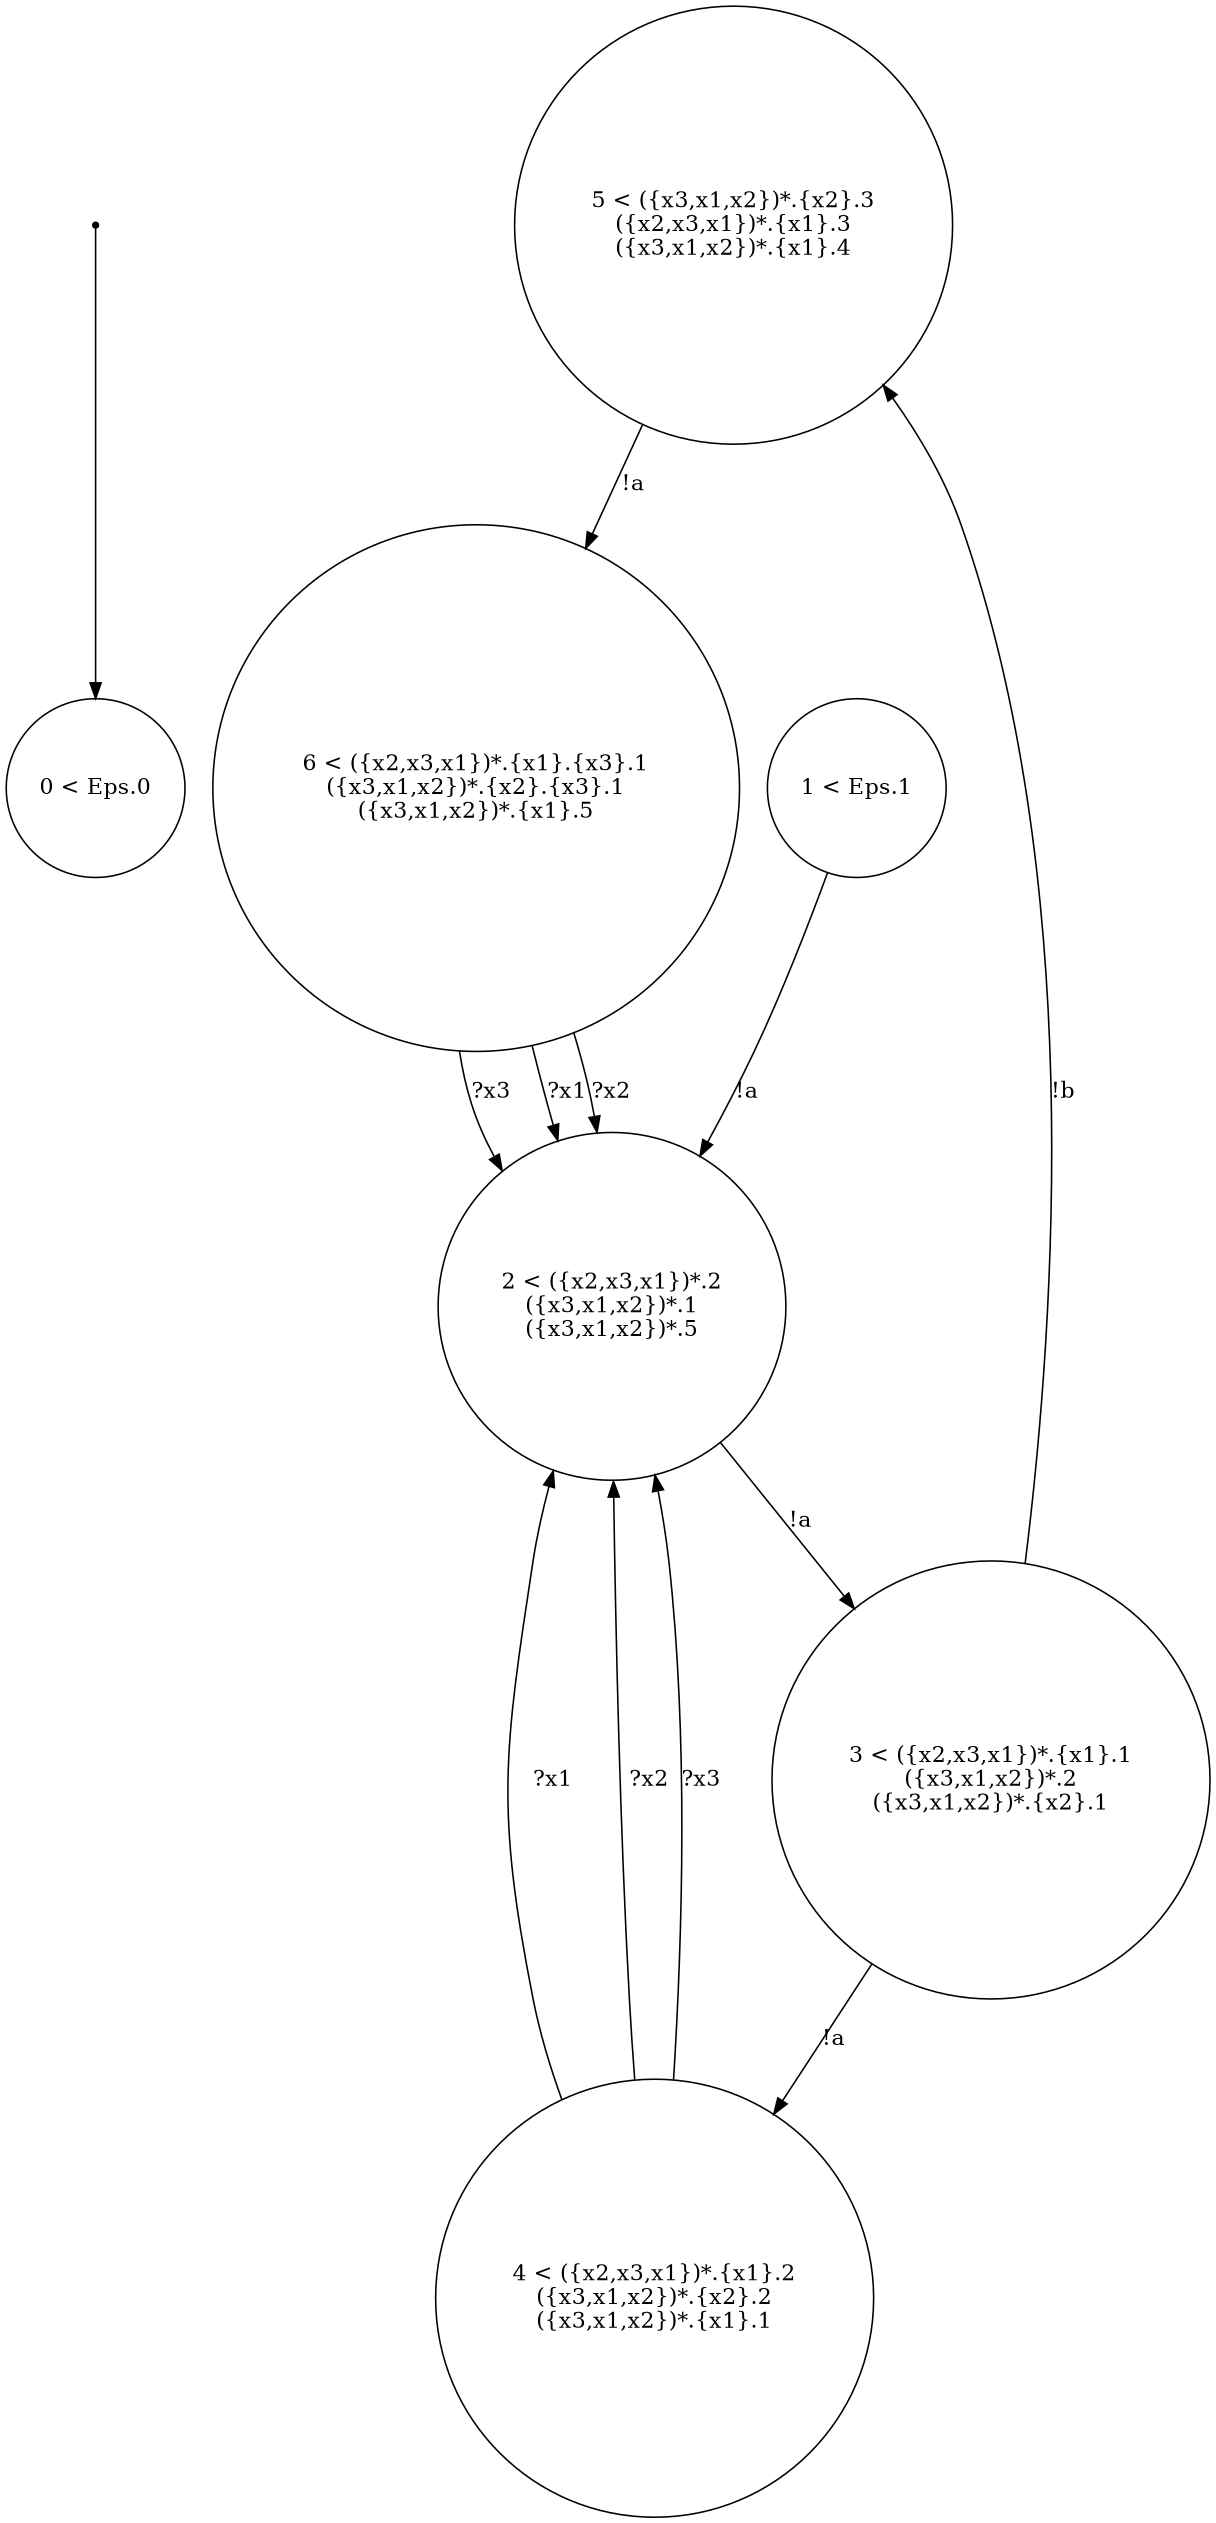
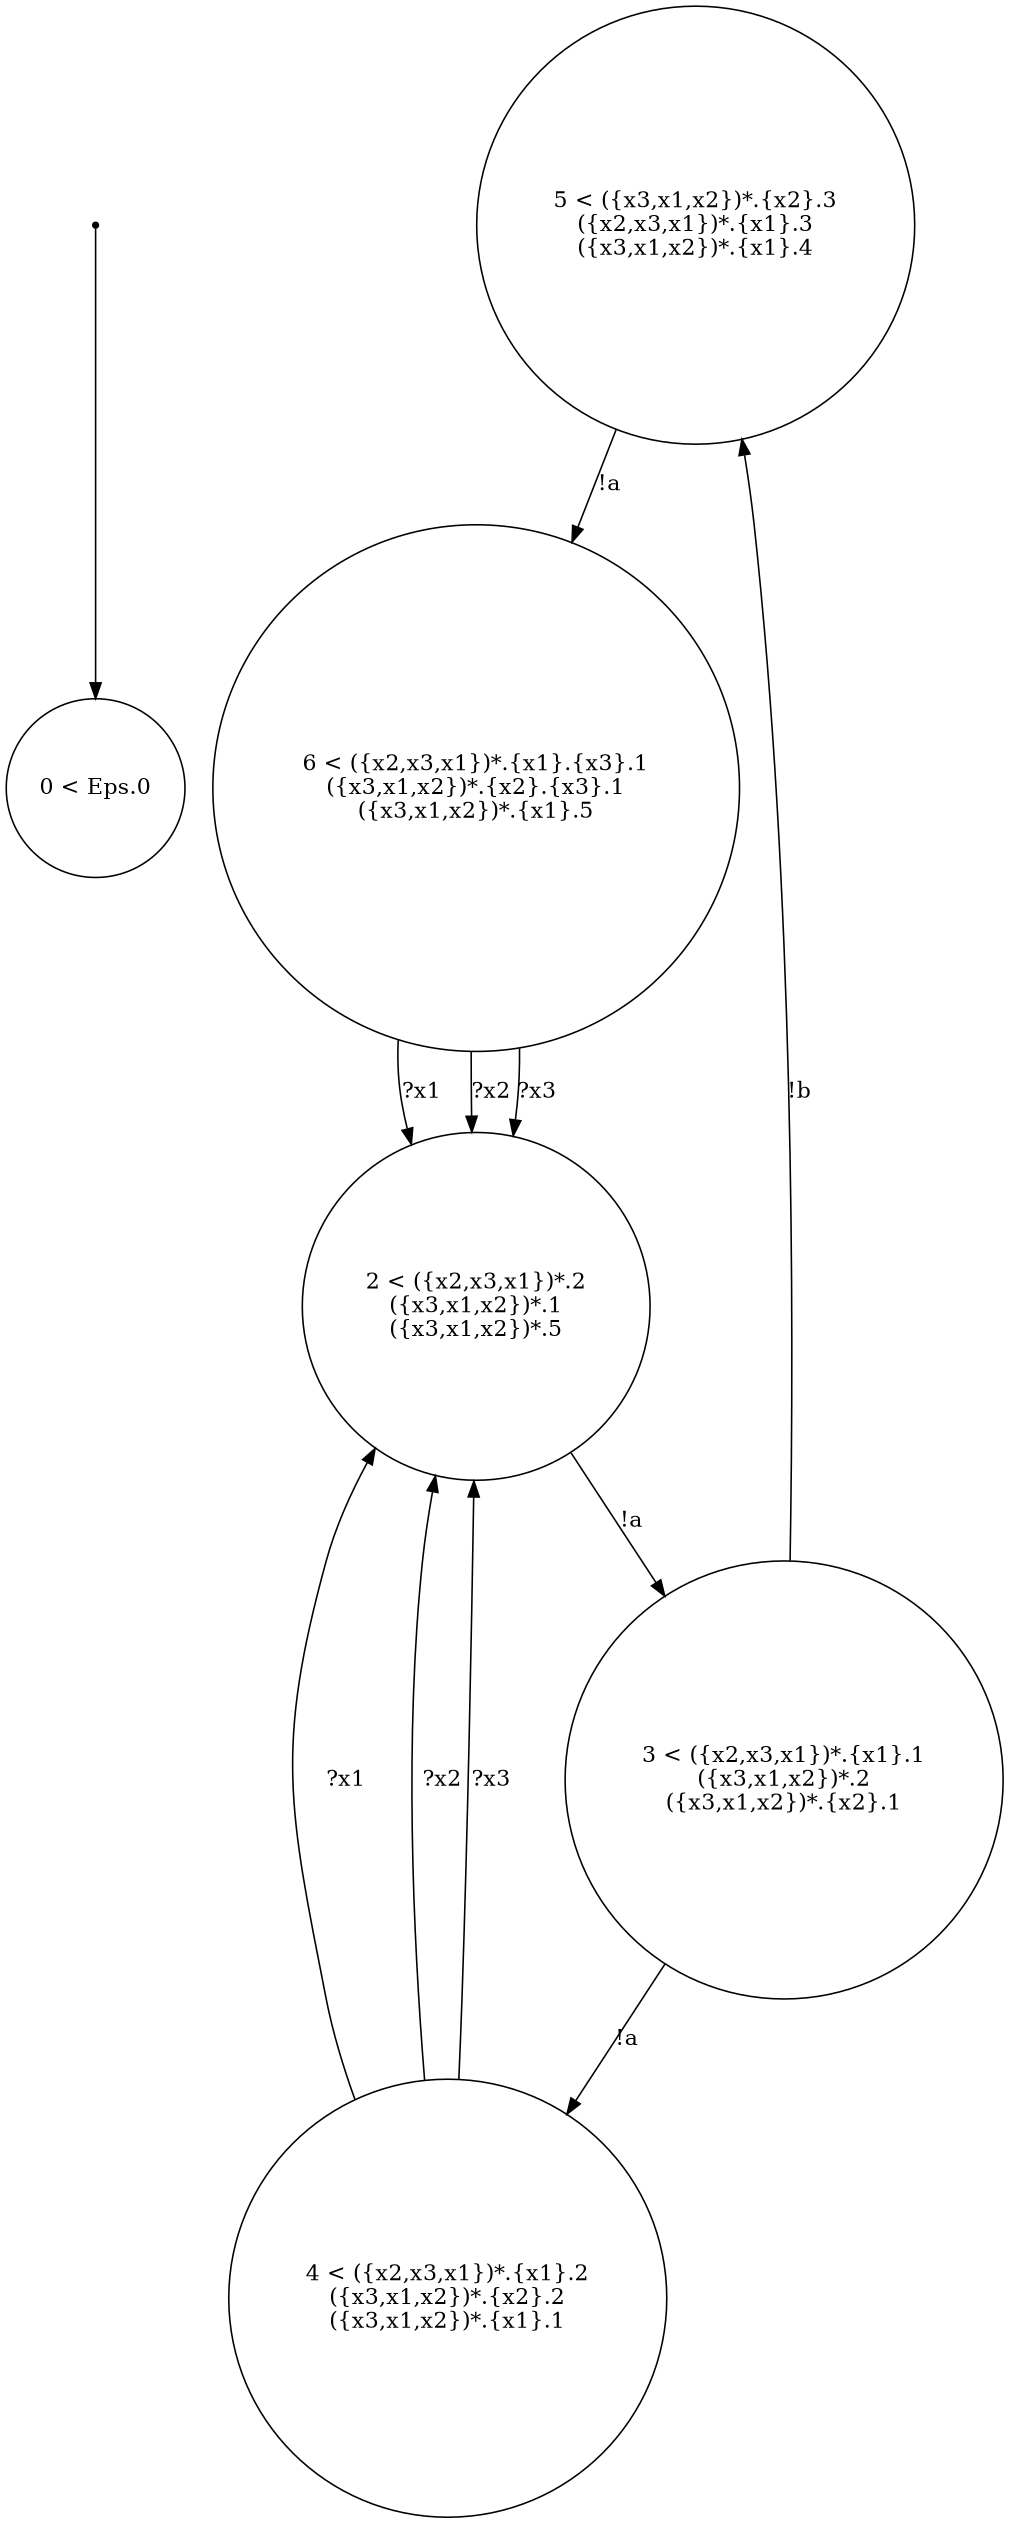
(857, 788) -> none
